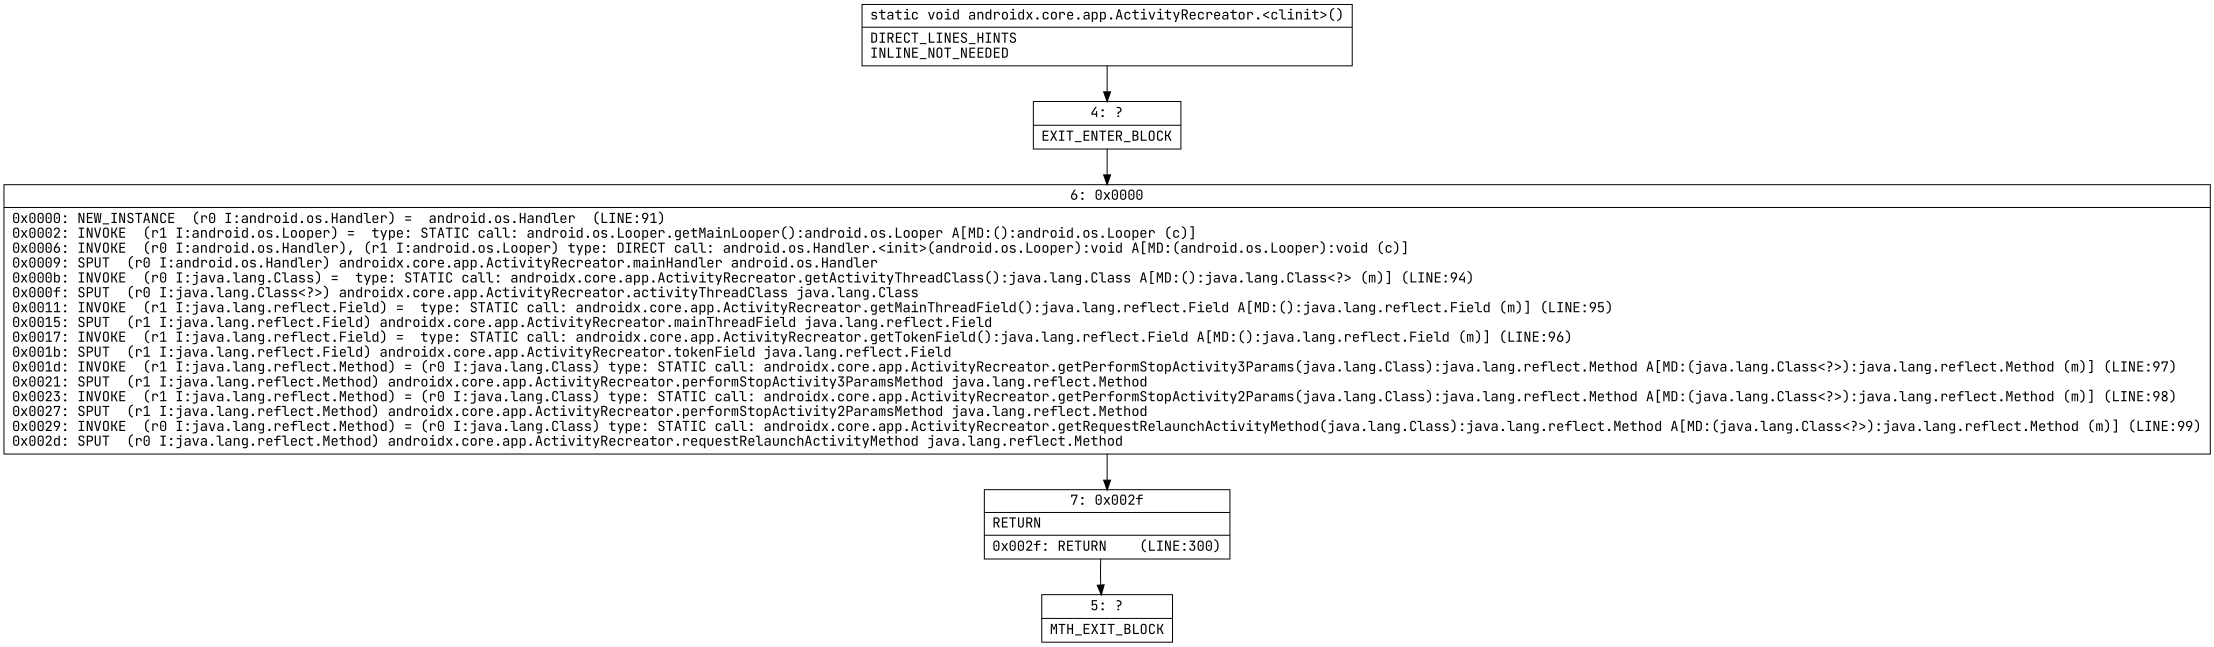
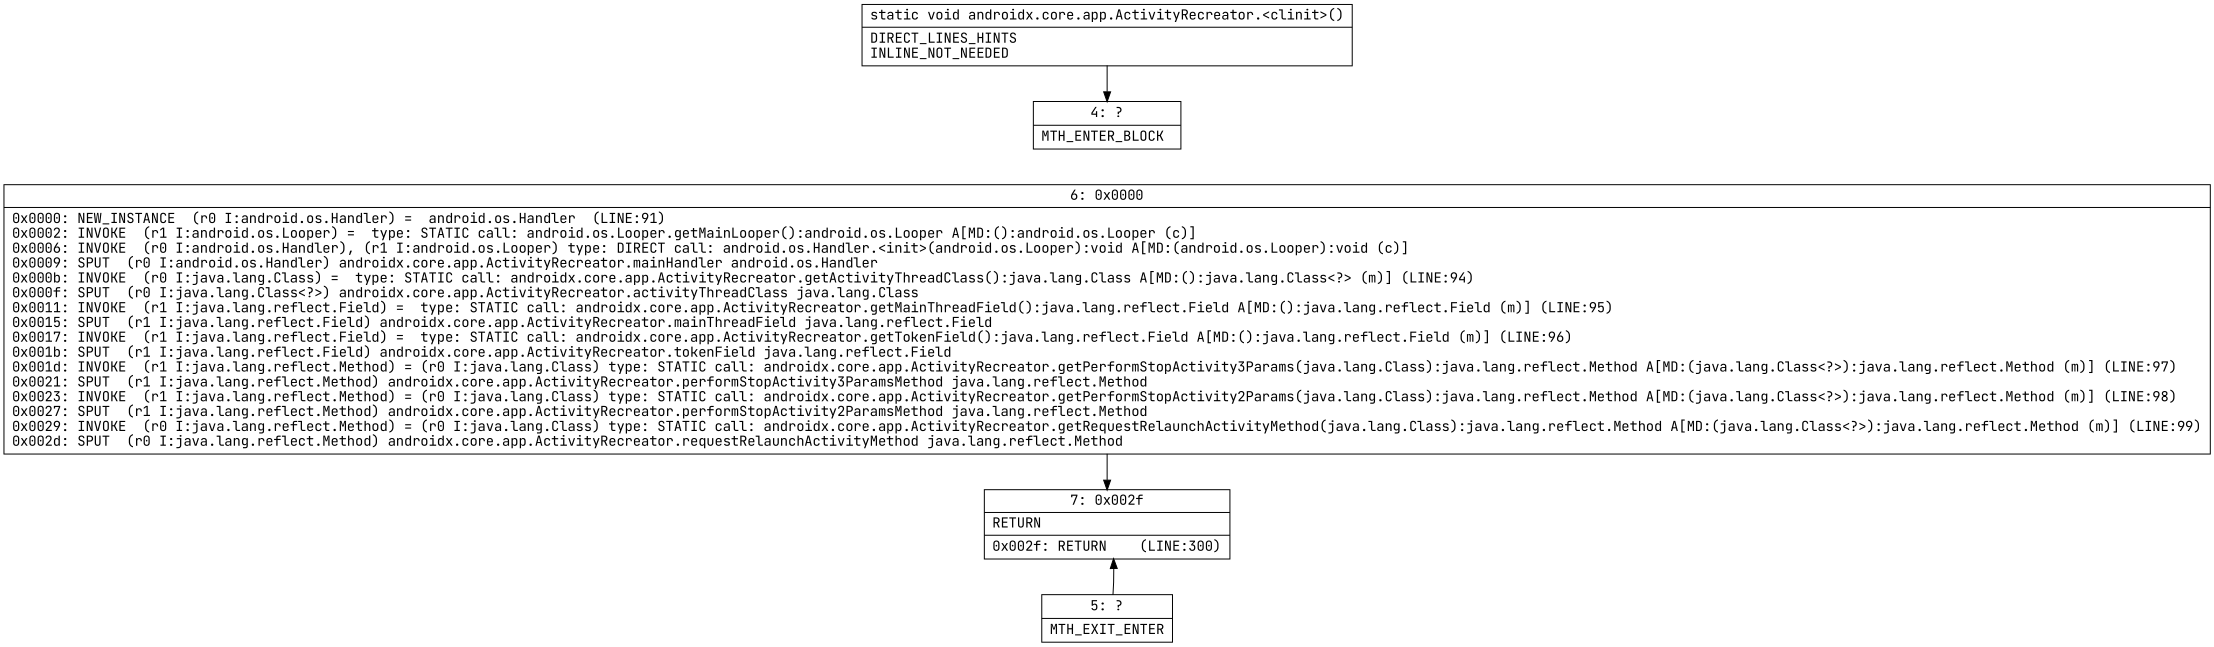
(1107, 137) -> (1103, 137)
(1107, 162) -> none
(1100, 572) -> (1114, 582)
(1107, 630) -> (1107, 630)
